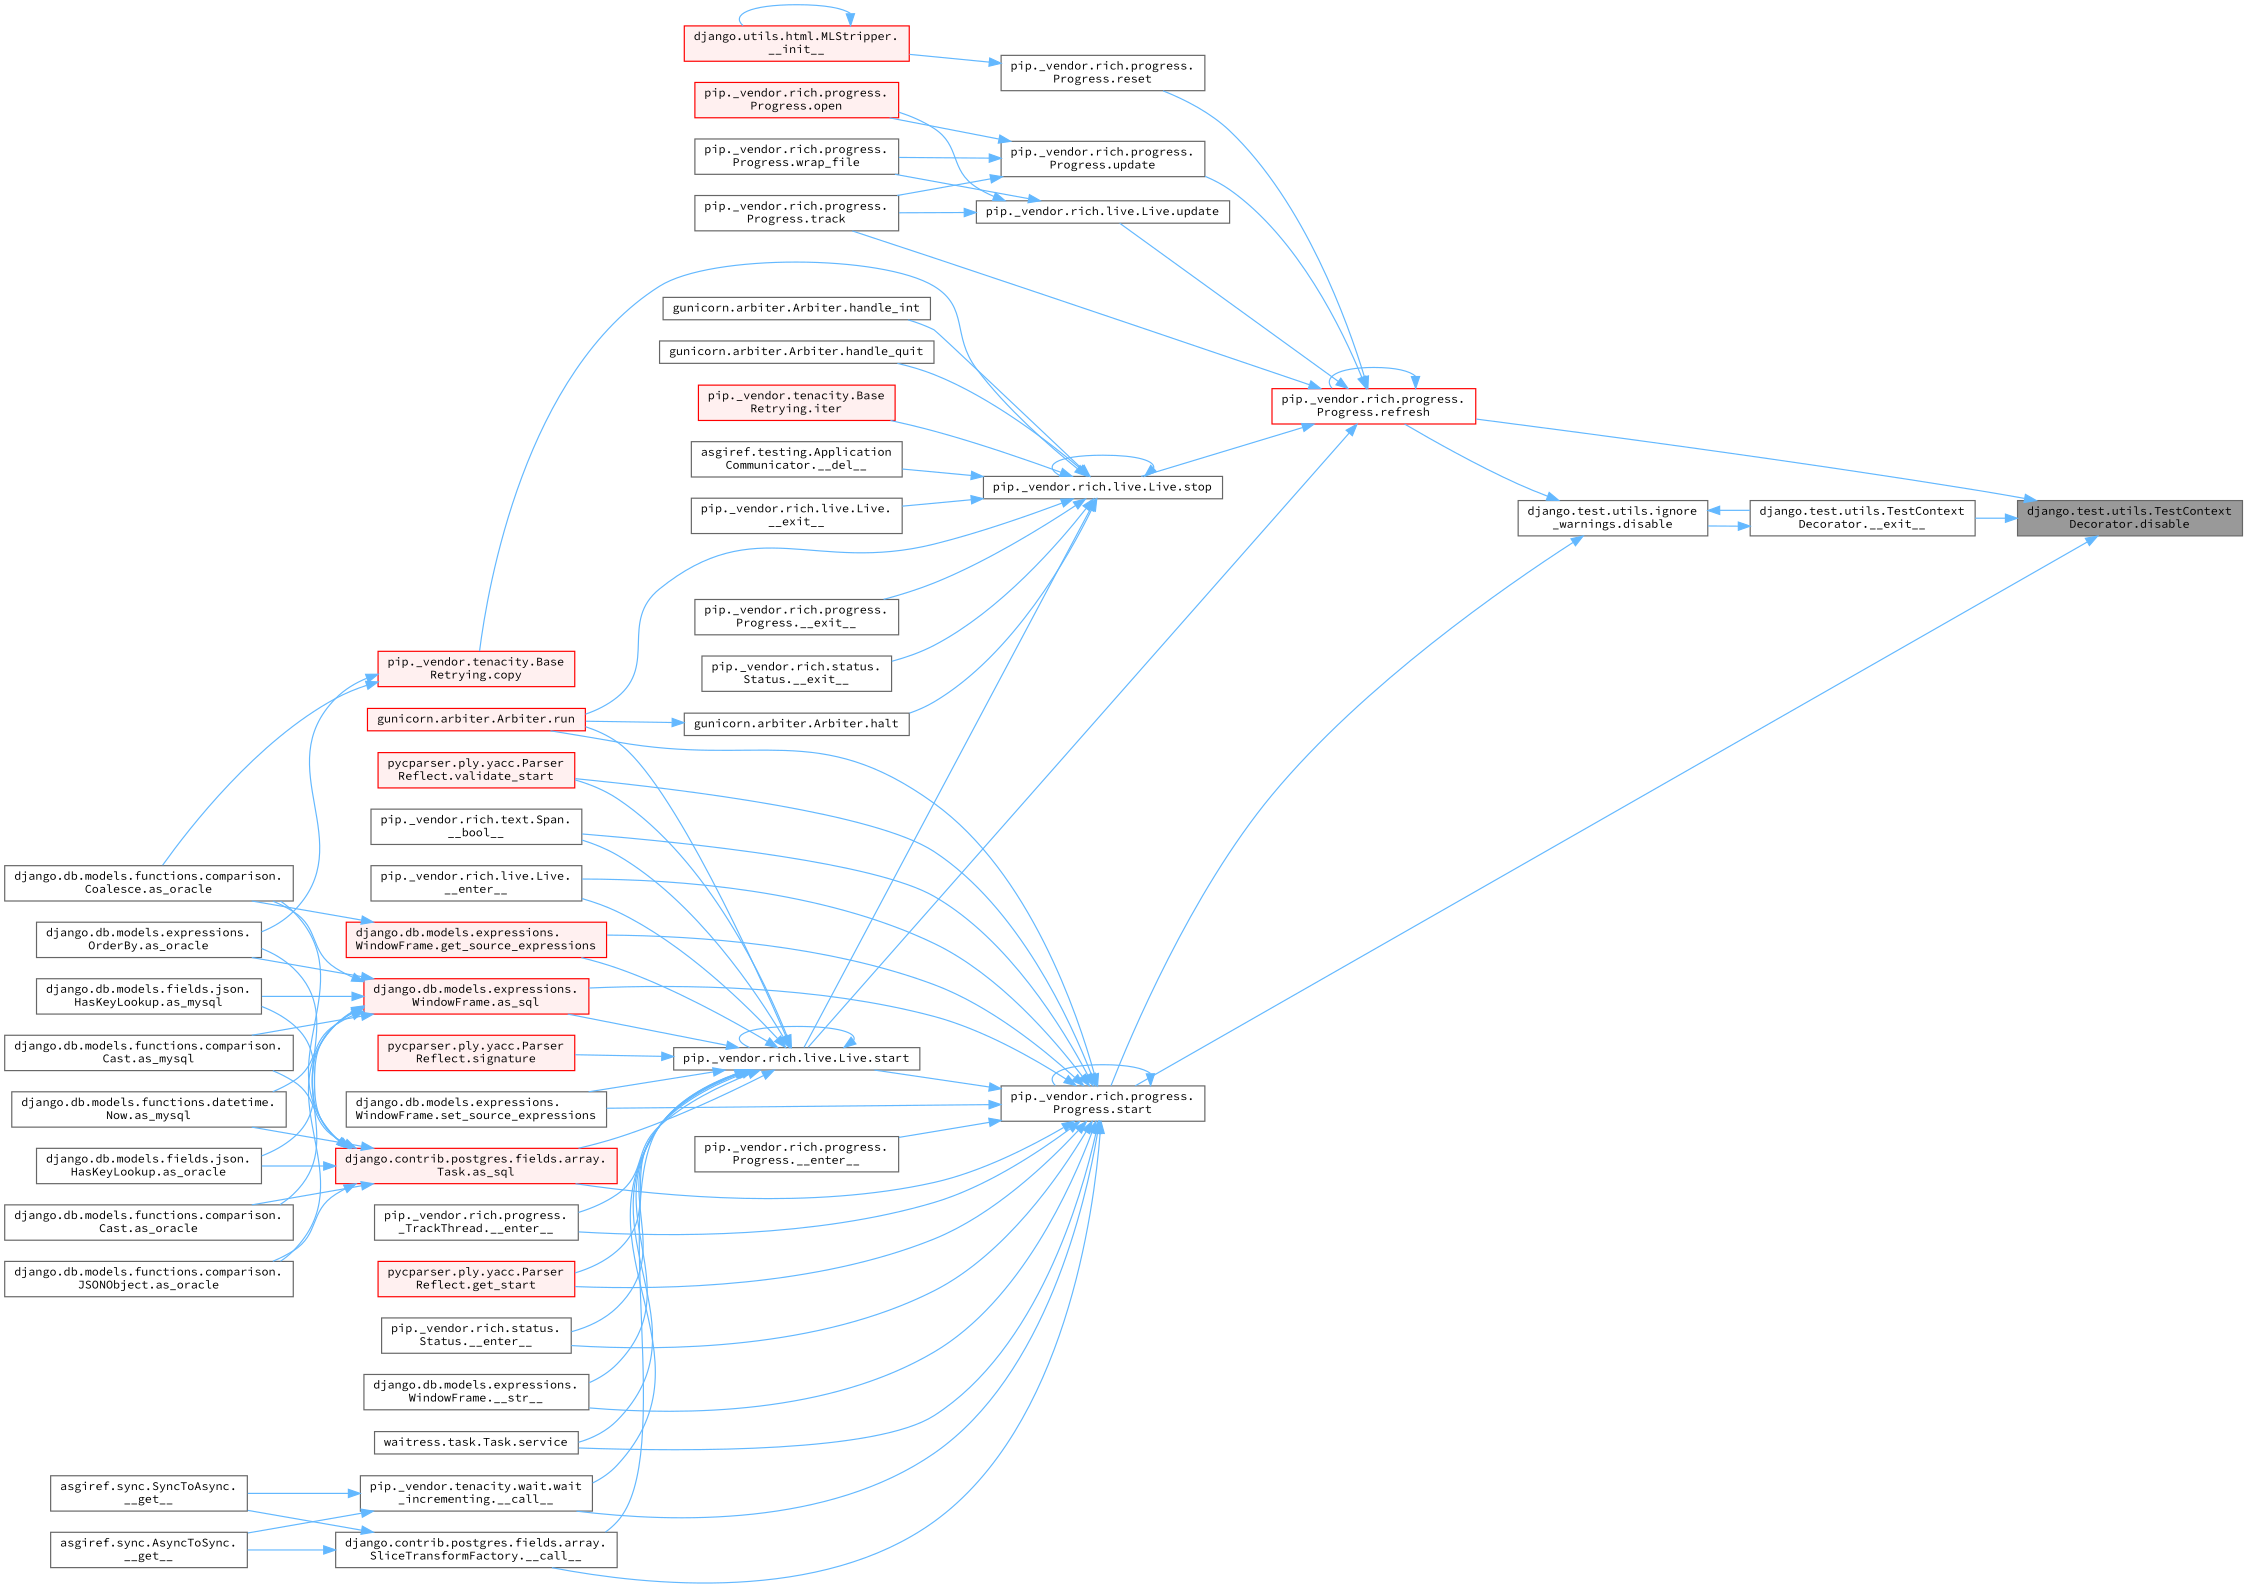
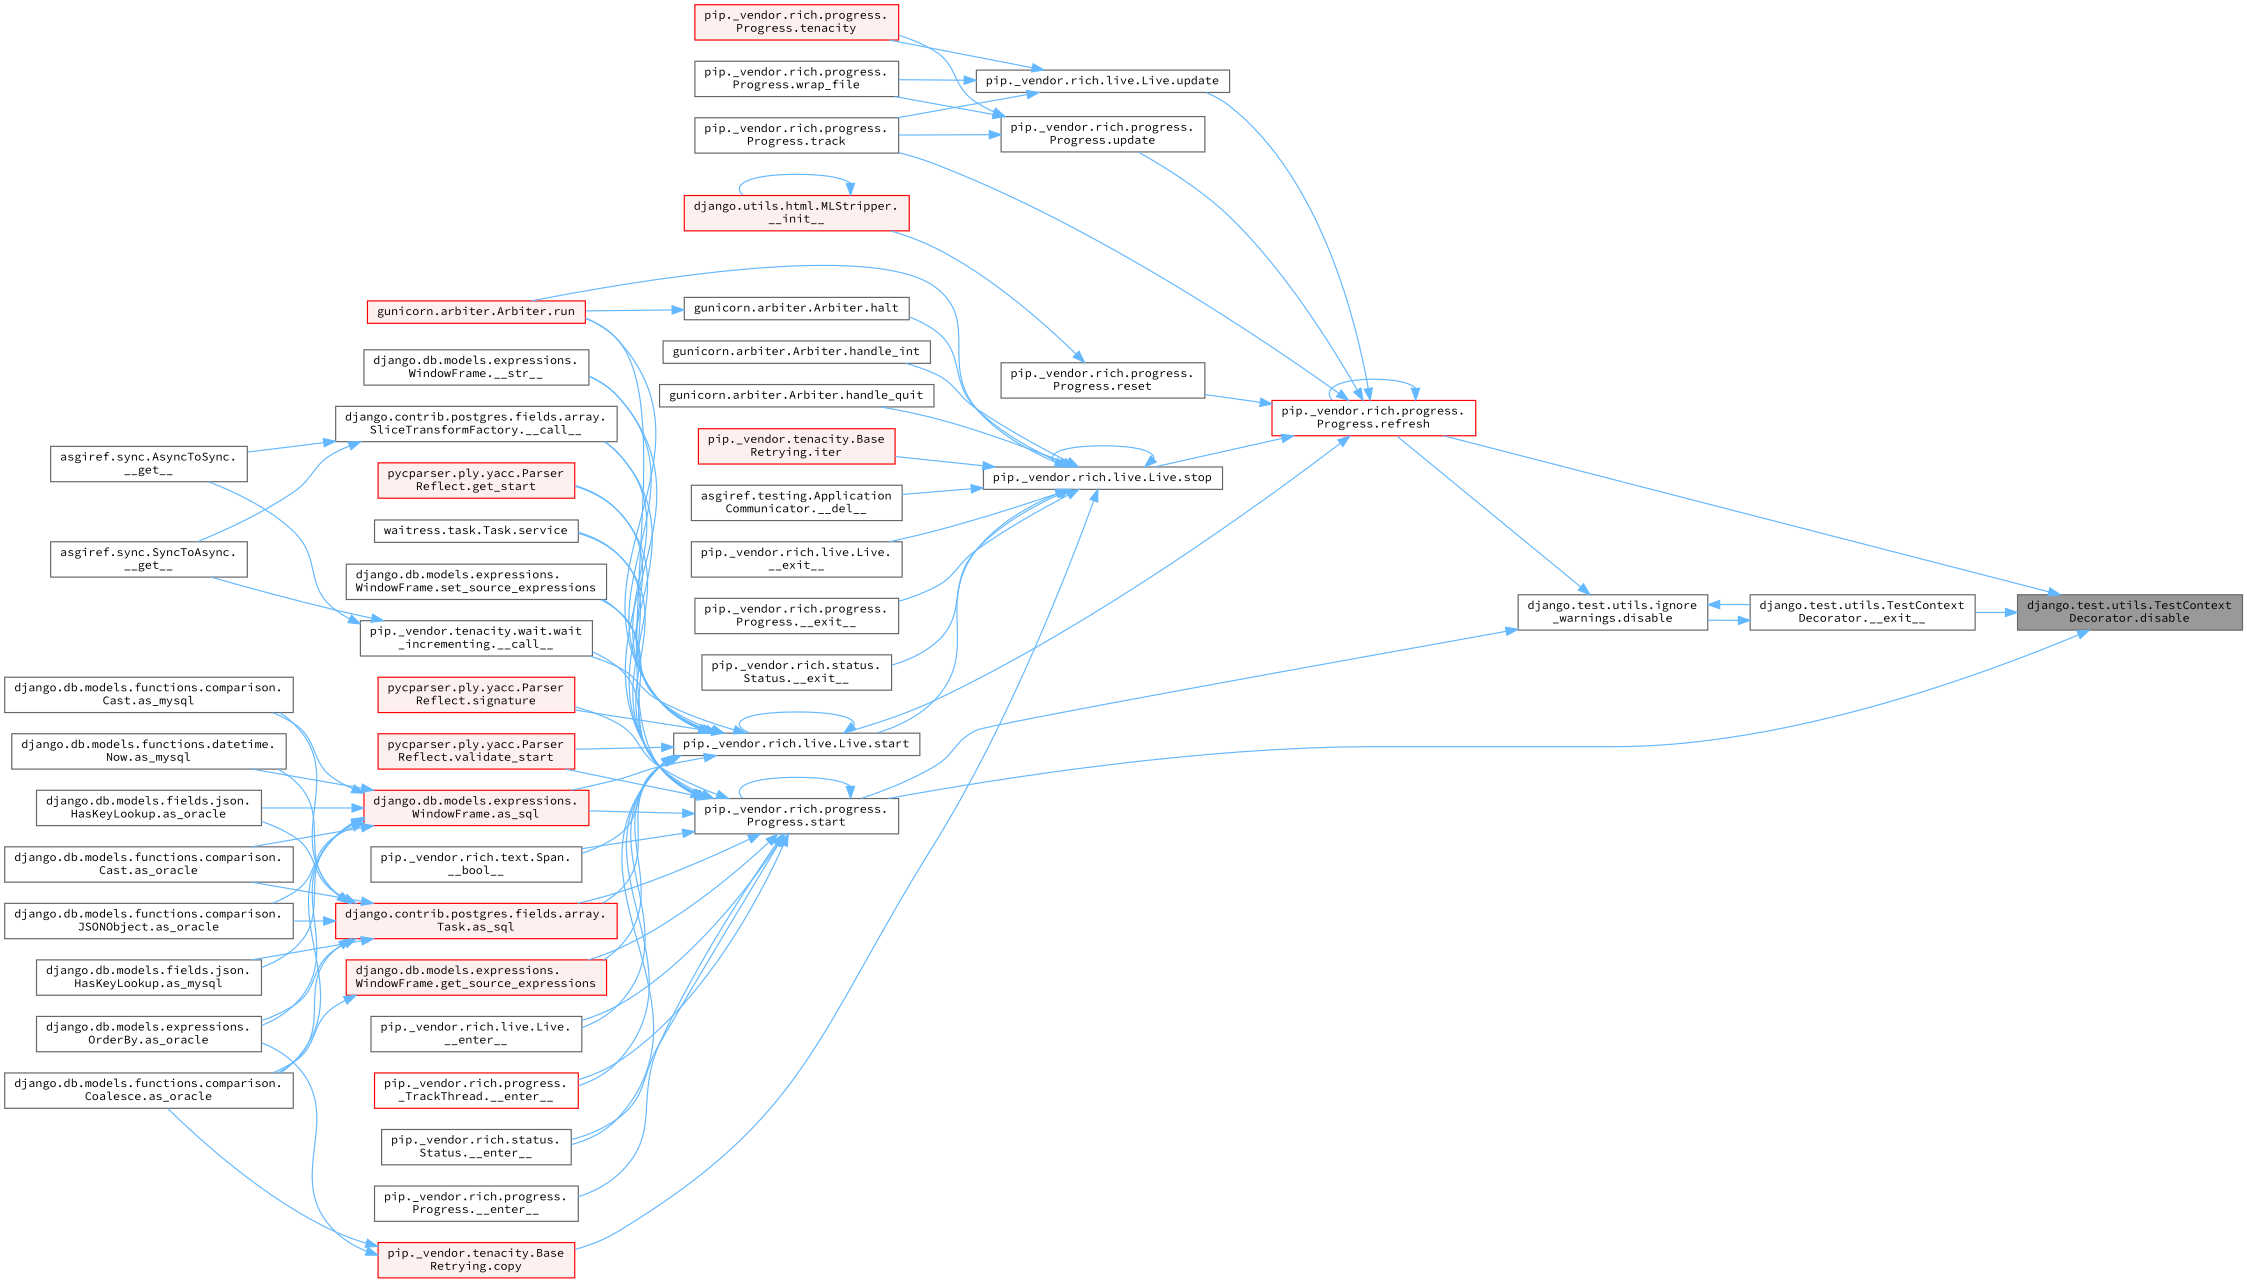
(797, 100) -> (797, 22)
(932, 1079) -> (632, 735)
(476, 1223) -> (476, 1091)
